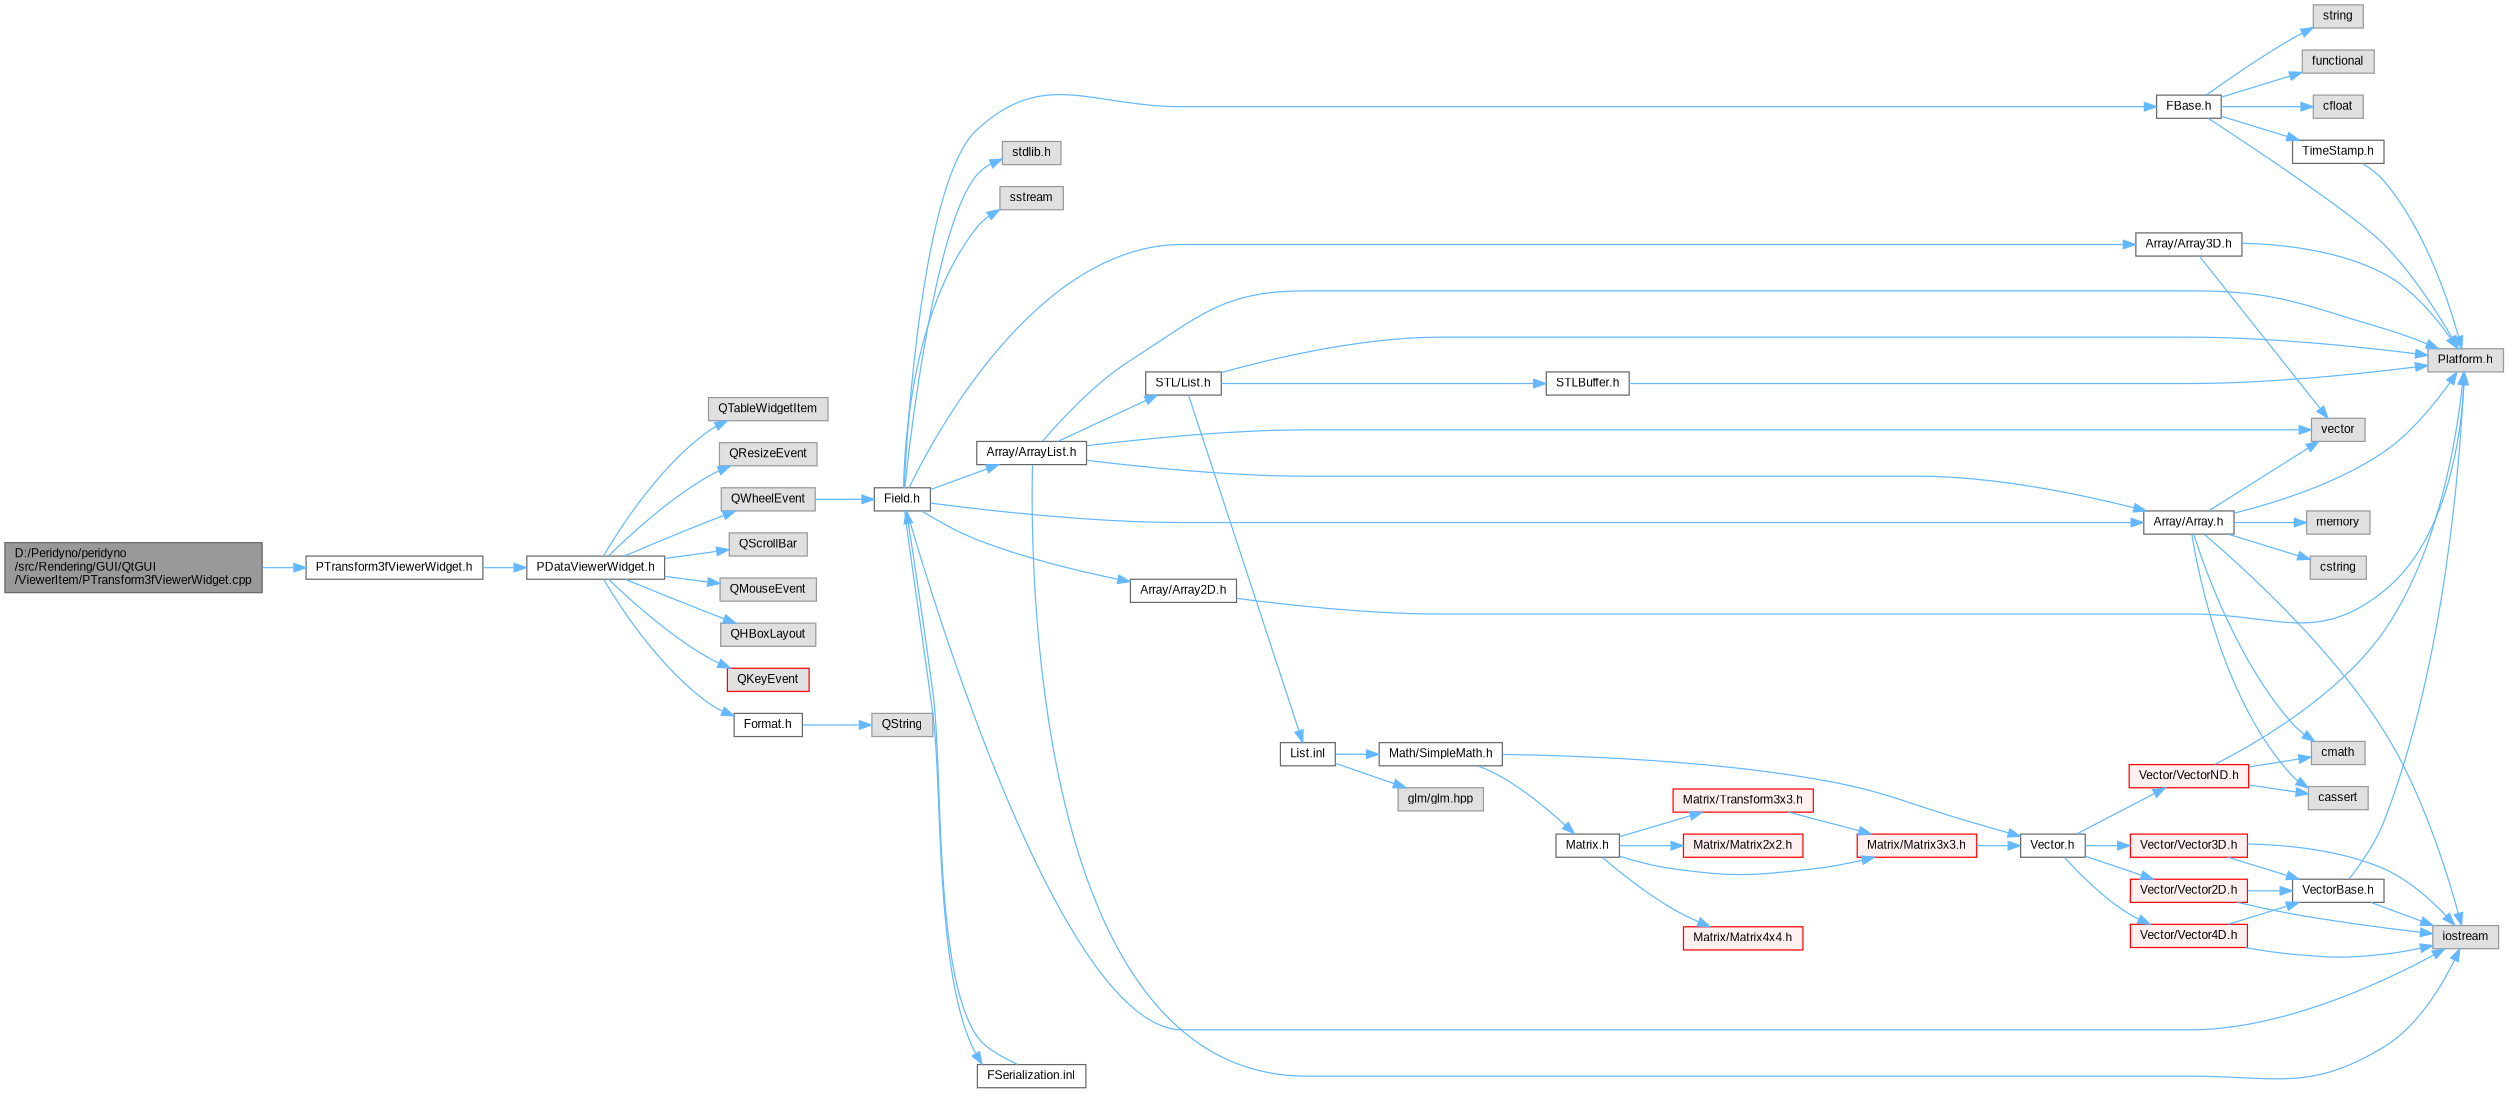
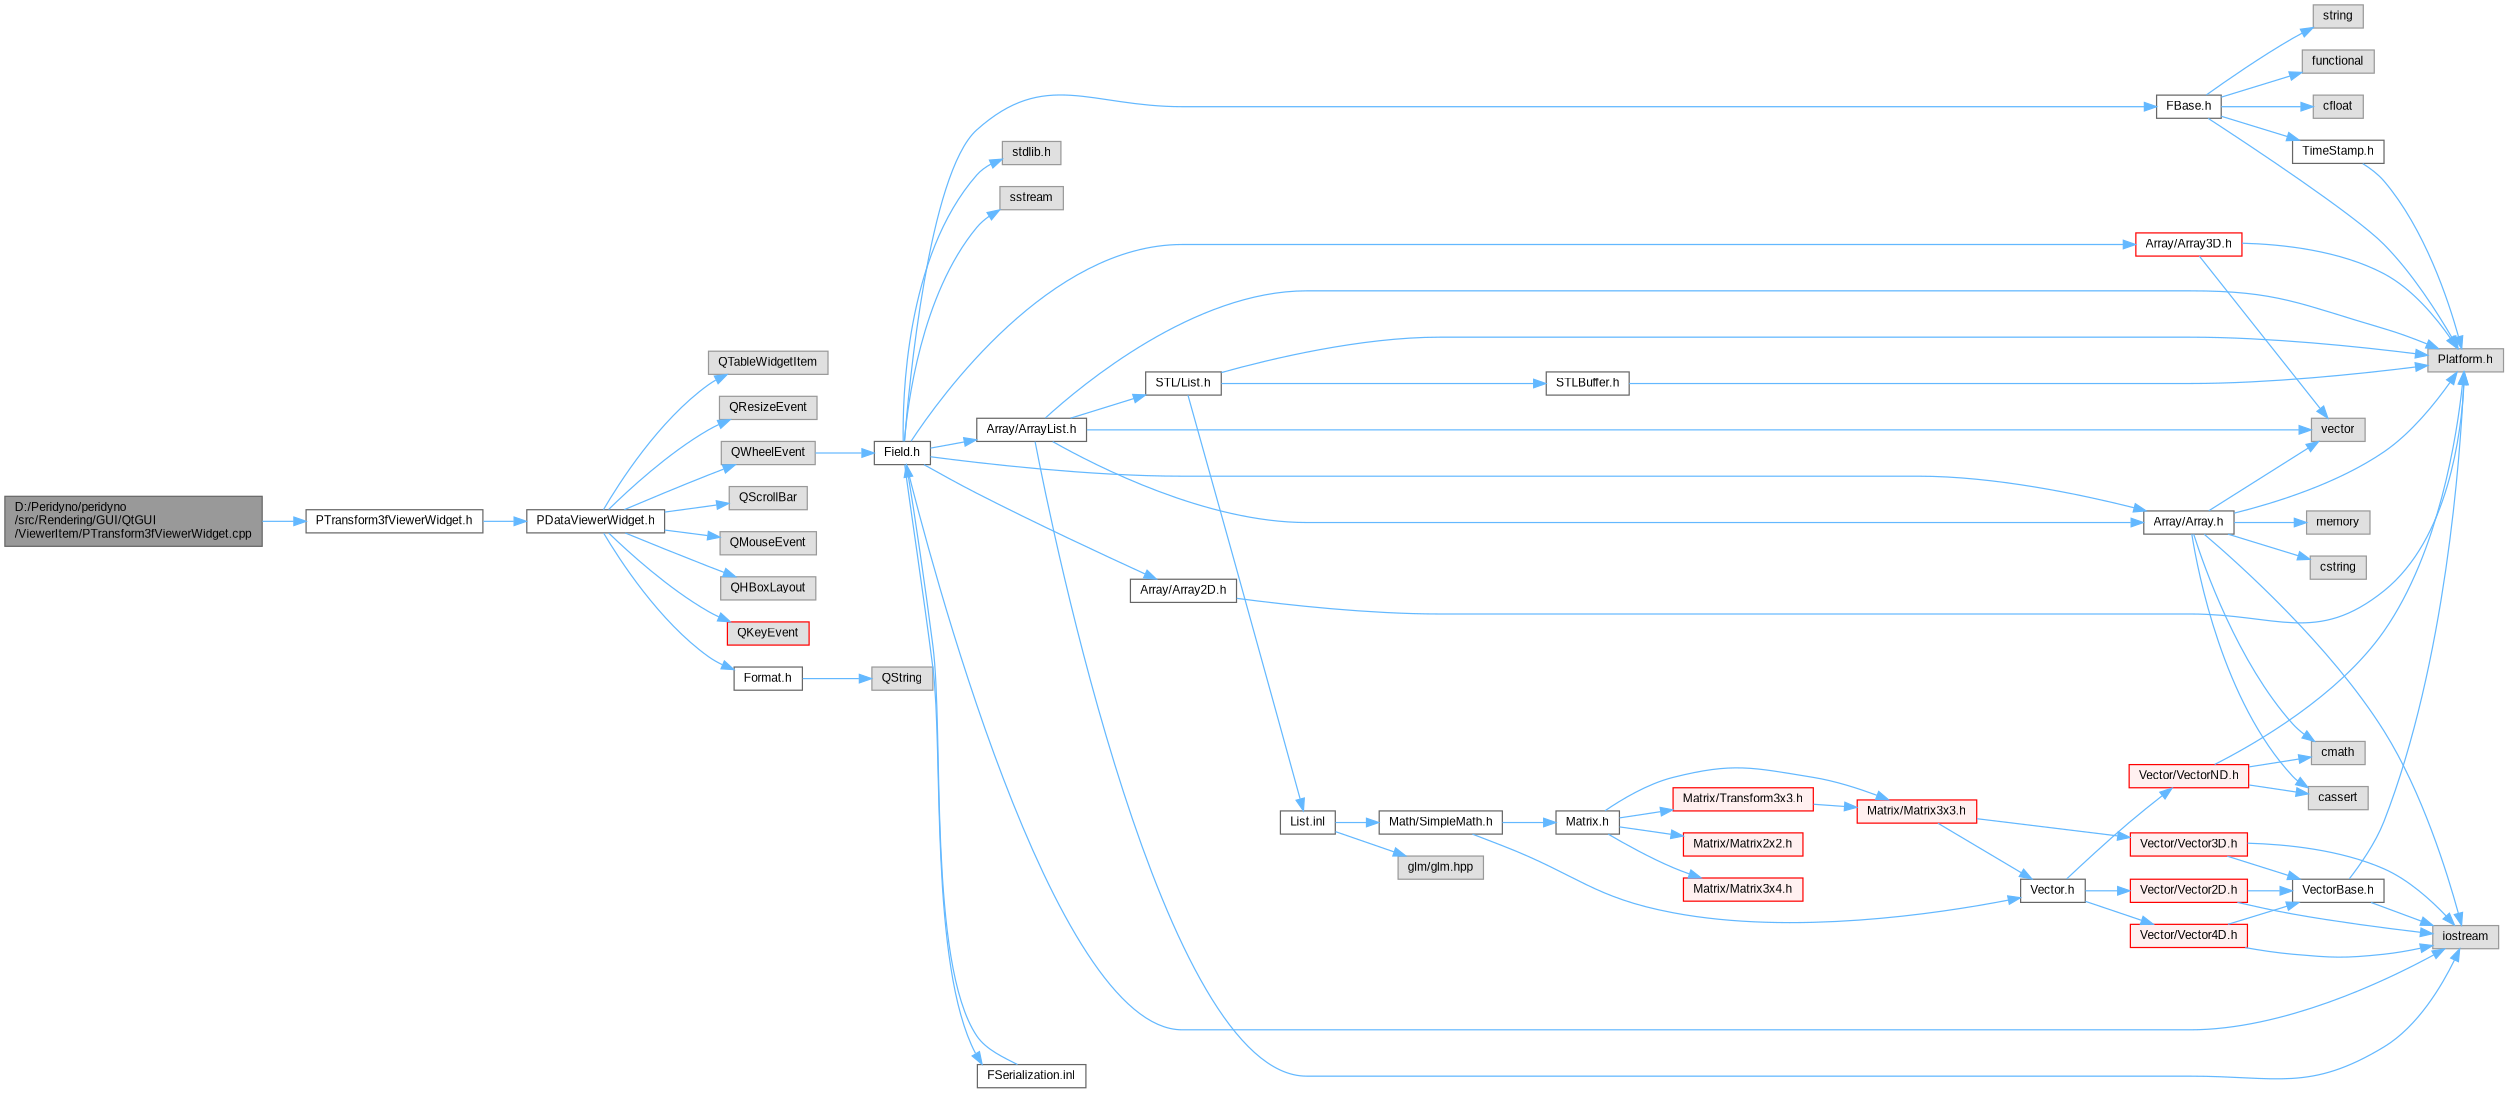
(2189, 244) -> (2189, 244)
(2102, 846) -> (2047, 827)
(1743, 938) -> (1743, 890)
